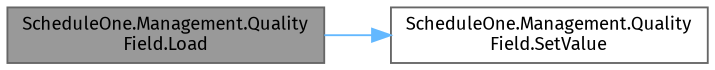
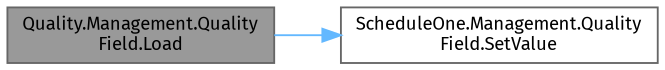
(166, 35) -> (141, 35)
